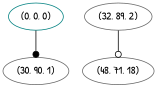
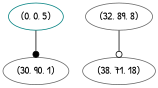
(36, 17) -> (36, 17)
(118, 17) -> (119, 17)
(118, 71) -> (119, 71)
